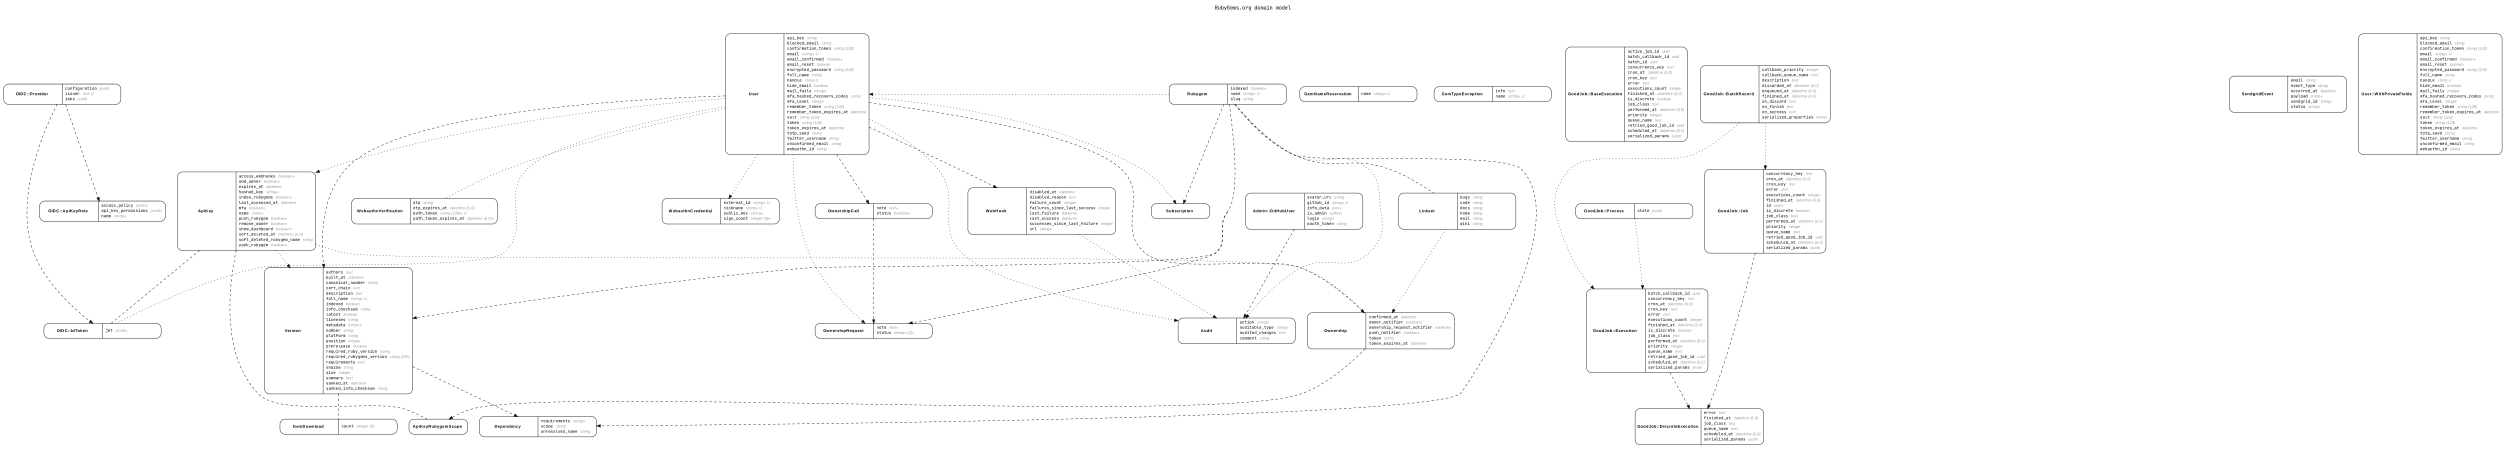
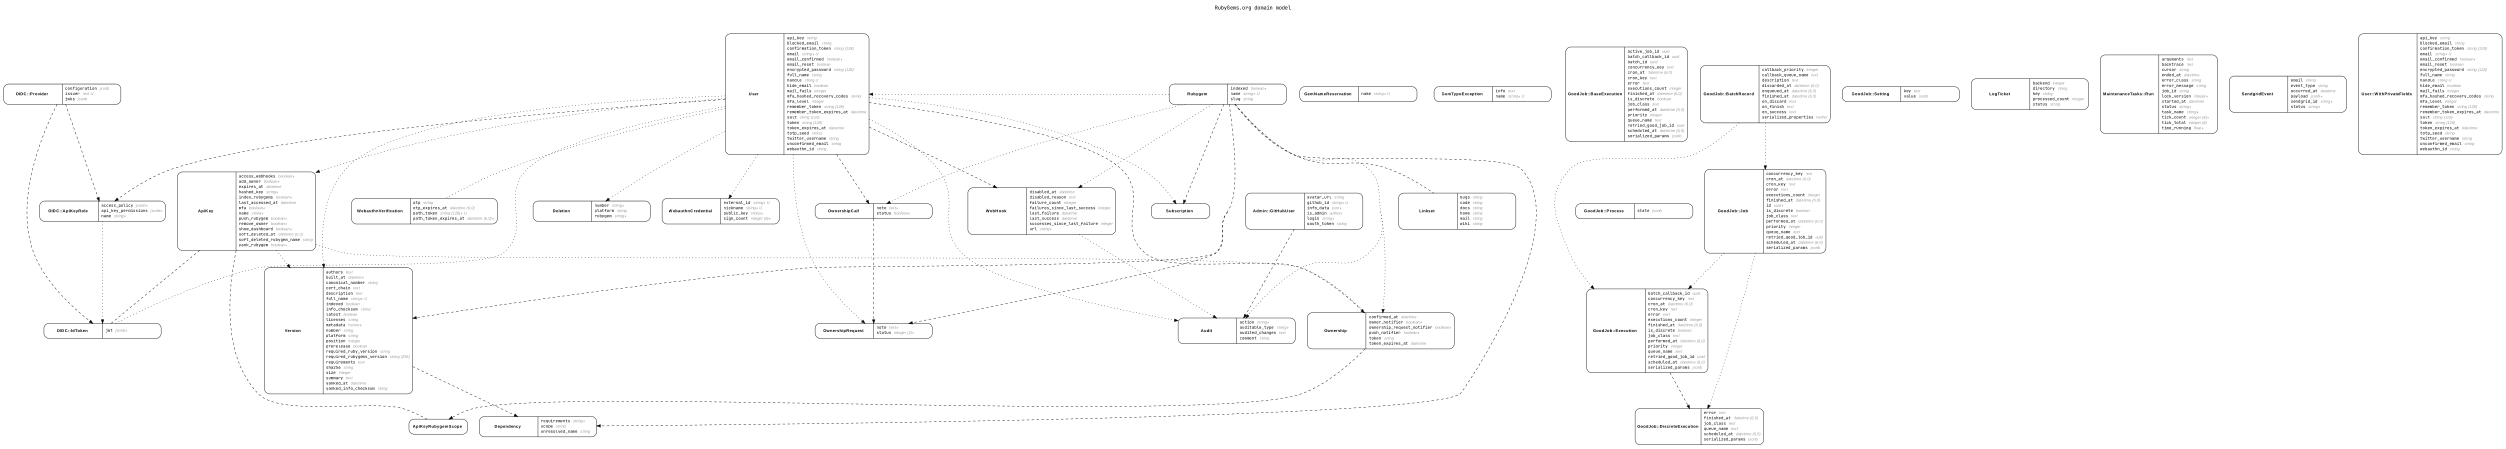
none -> (1901, 94)
none -> (2030, 94)
none -> (2159, 94)
(480, 119) -> (493, 116)
none -> (416, 127)
none -> (1035, 145)
none -> (1147, 145)
none -> (592, 211)
(1639, 252) -> (1708, 270)
(1420, 269) -> (1385, 260)
none -> (103, 270)
(1734, 330) -> (1734, 330)
(339, 427) -> none
